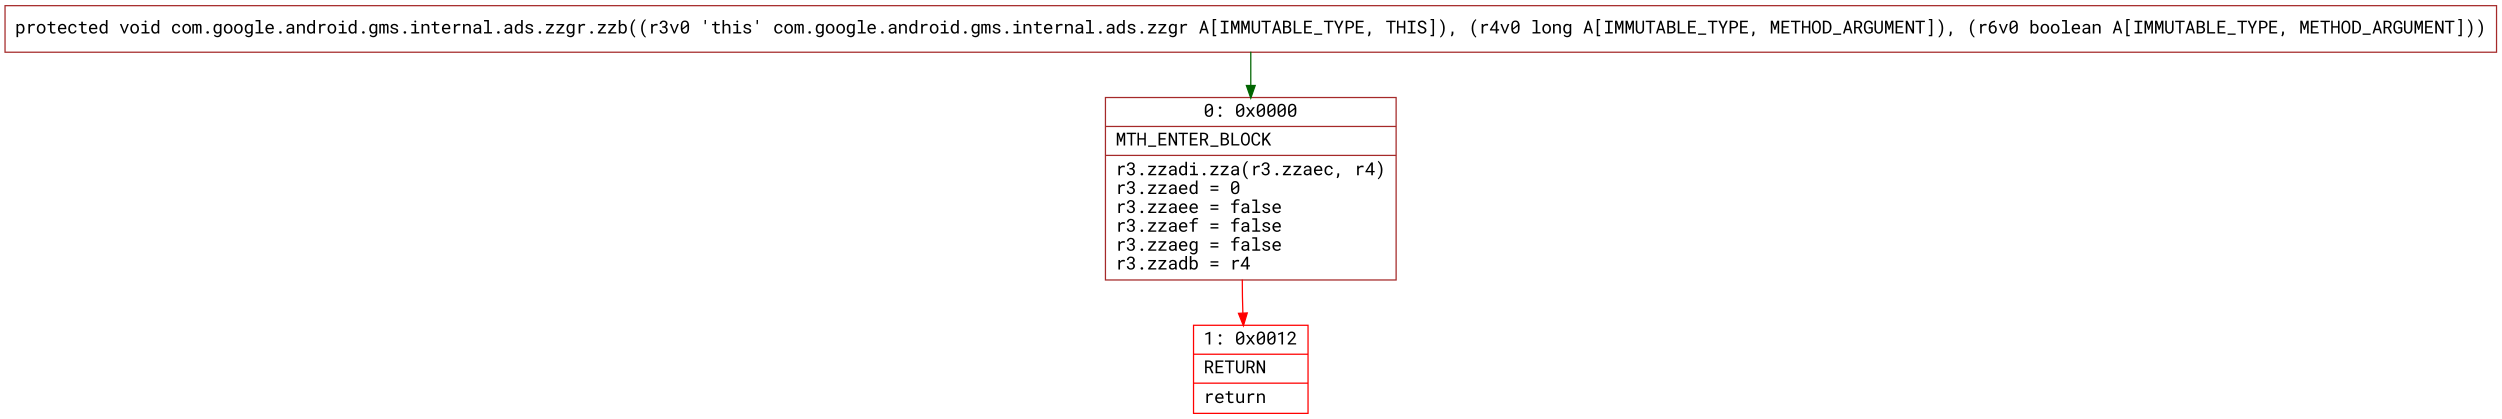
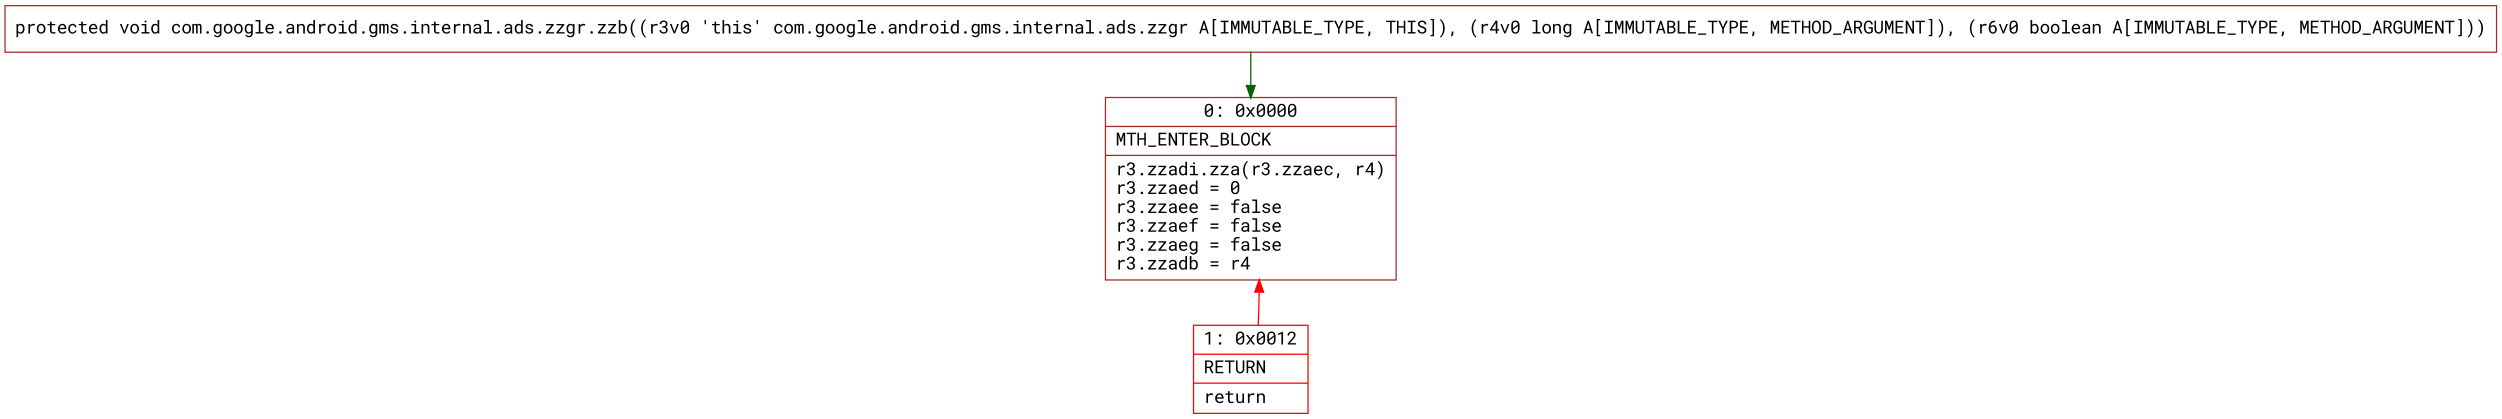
(1242, 296) -> (1259, 309)
